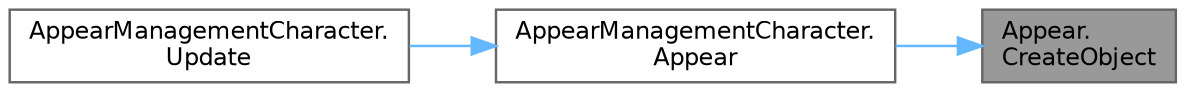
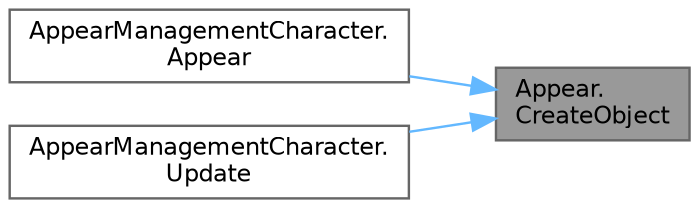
(441, 46) -> (440, 127)
